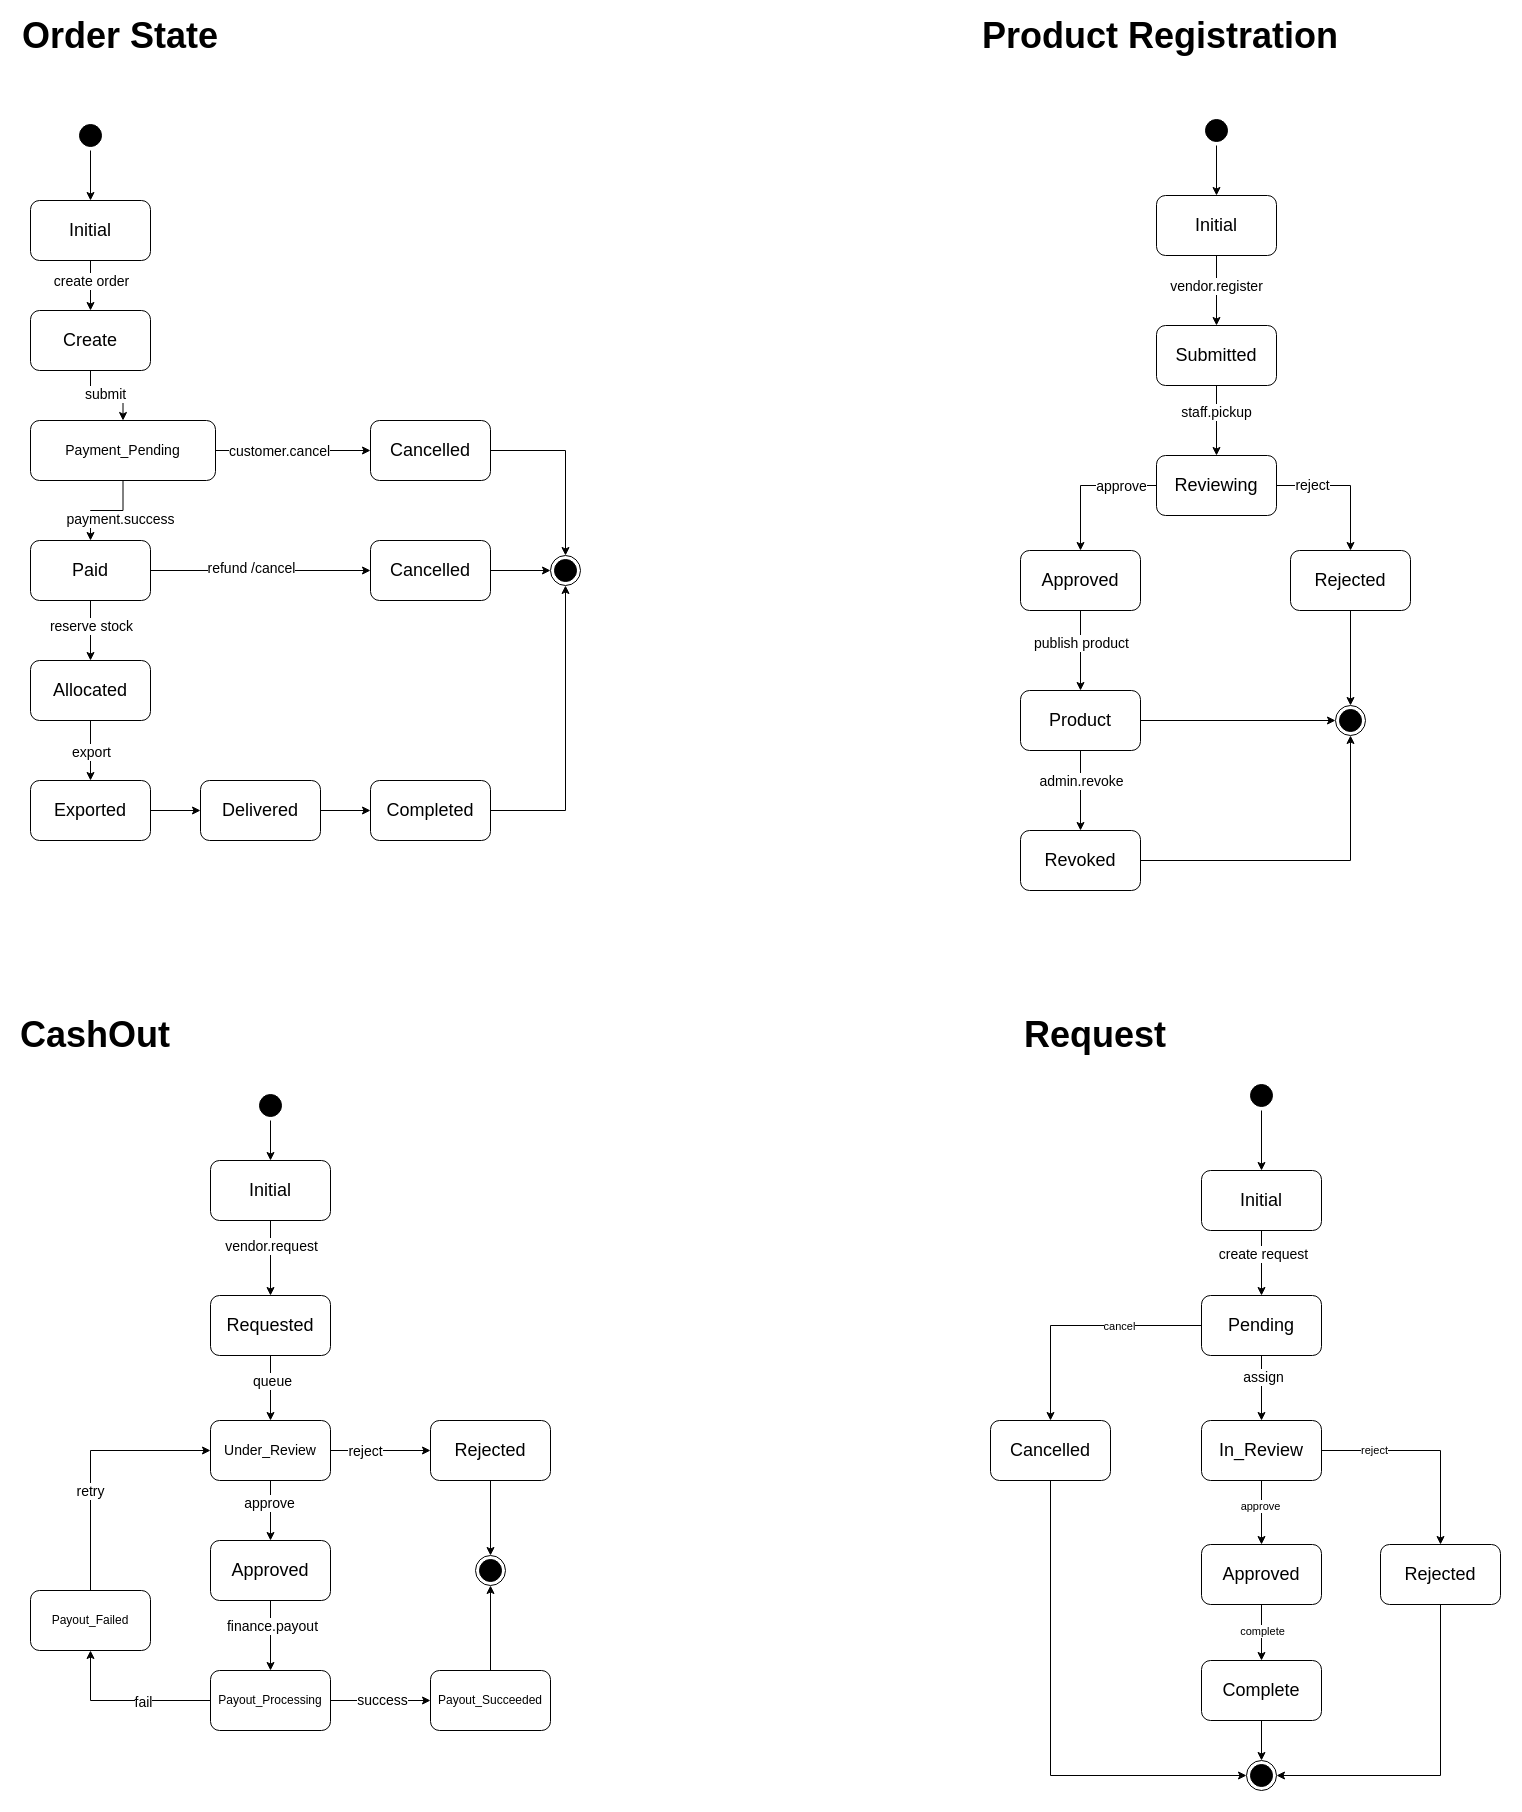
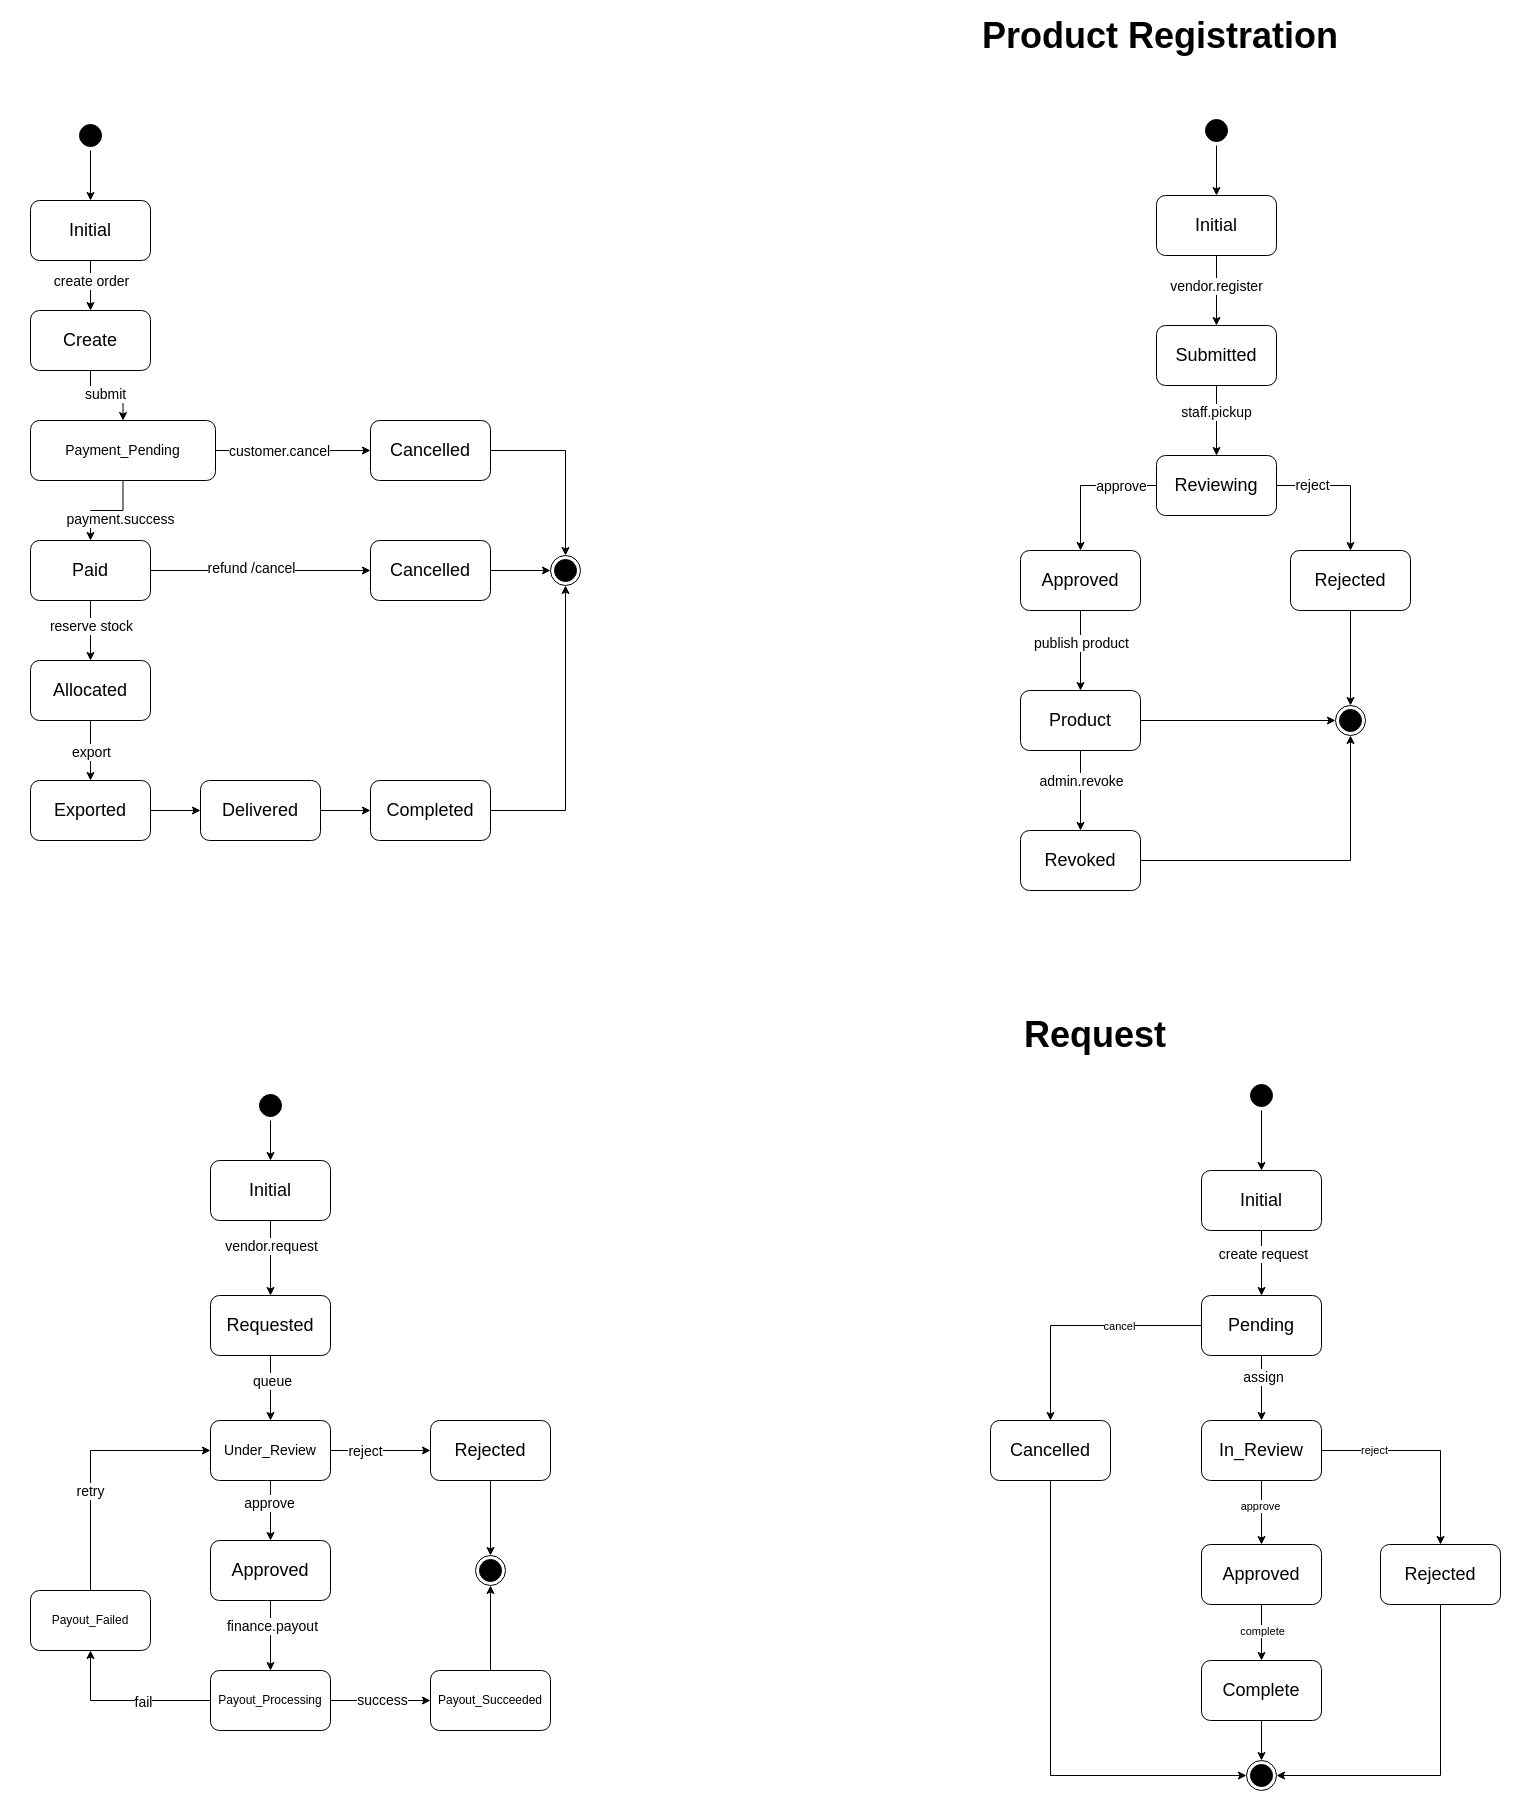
(121, 36) -> none
(96, 1035) -> none
